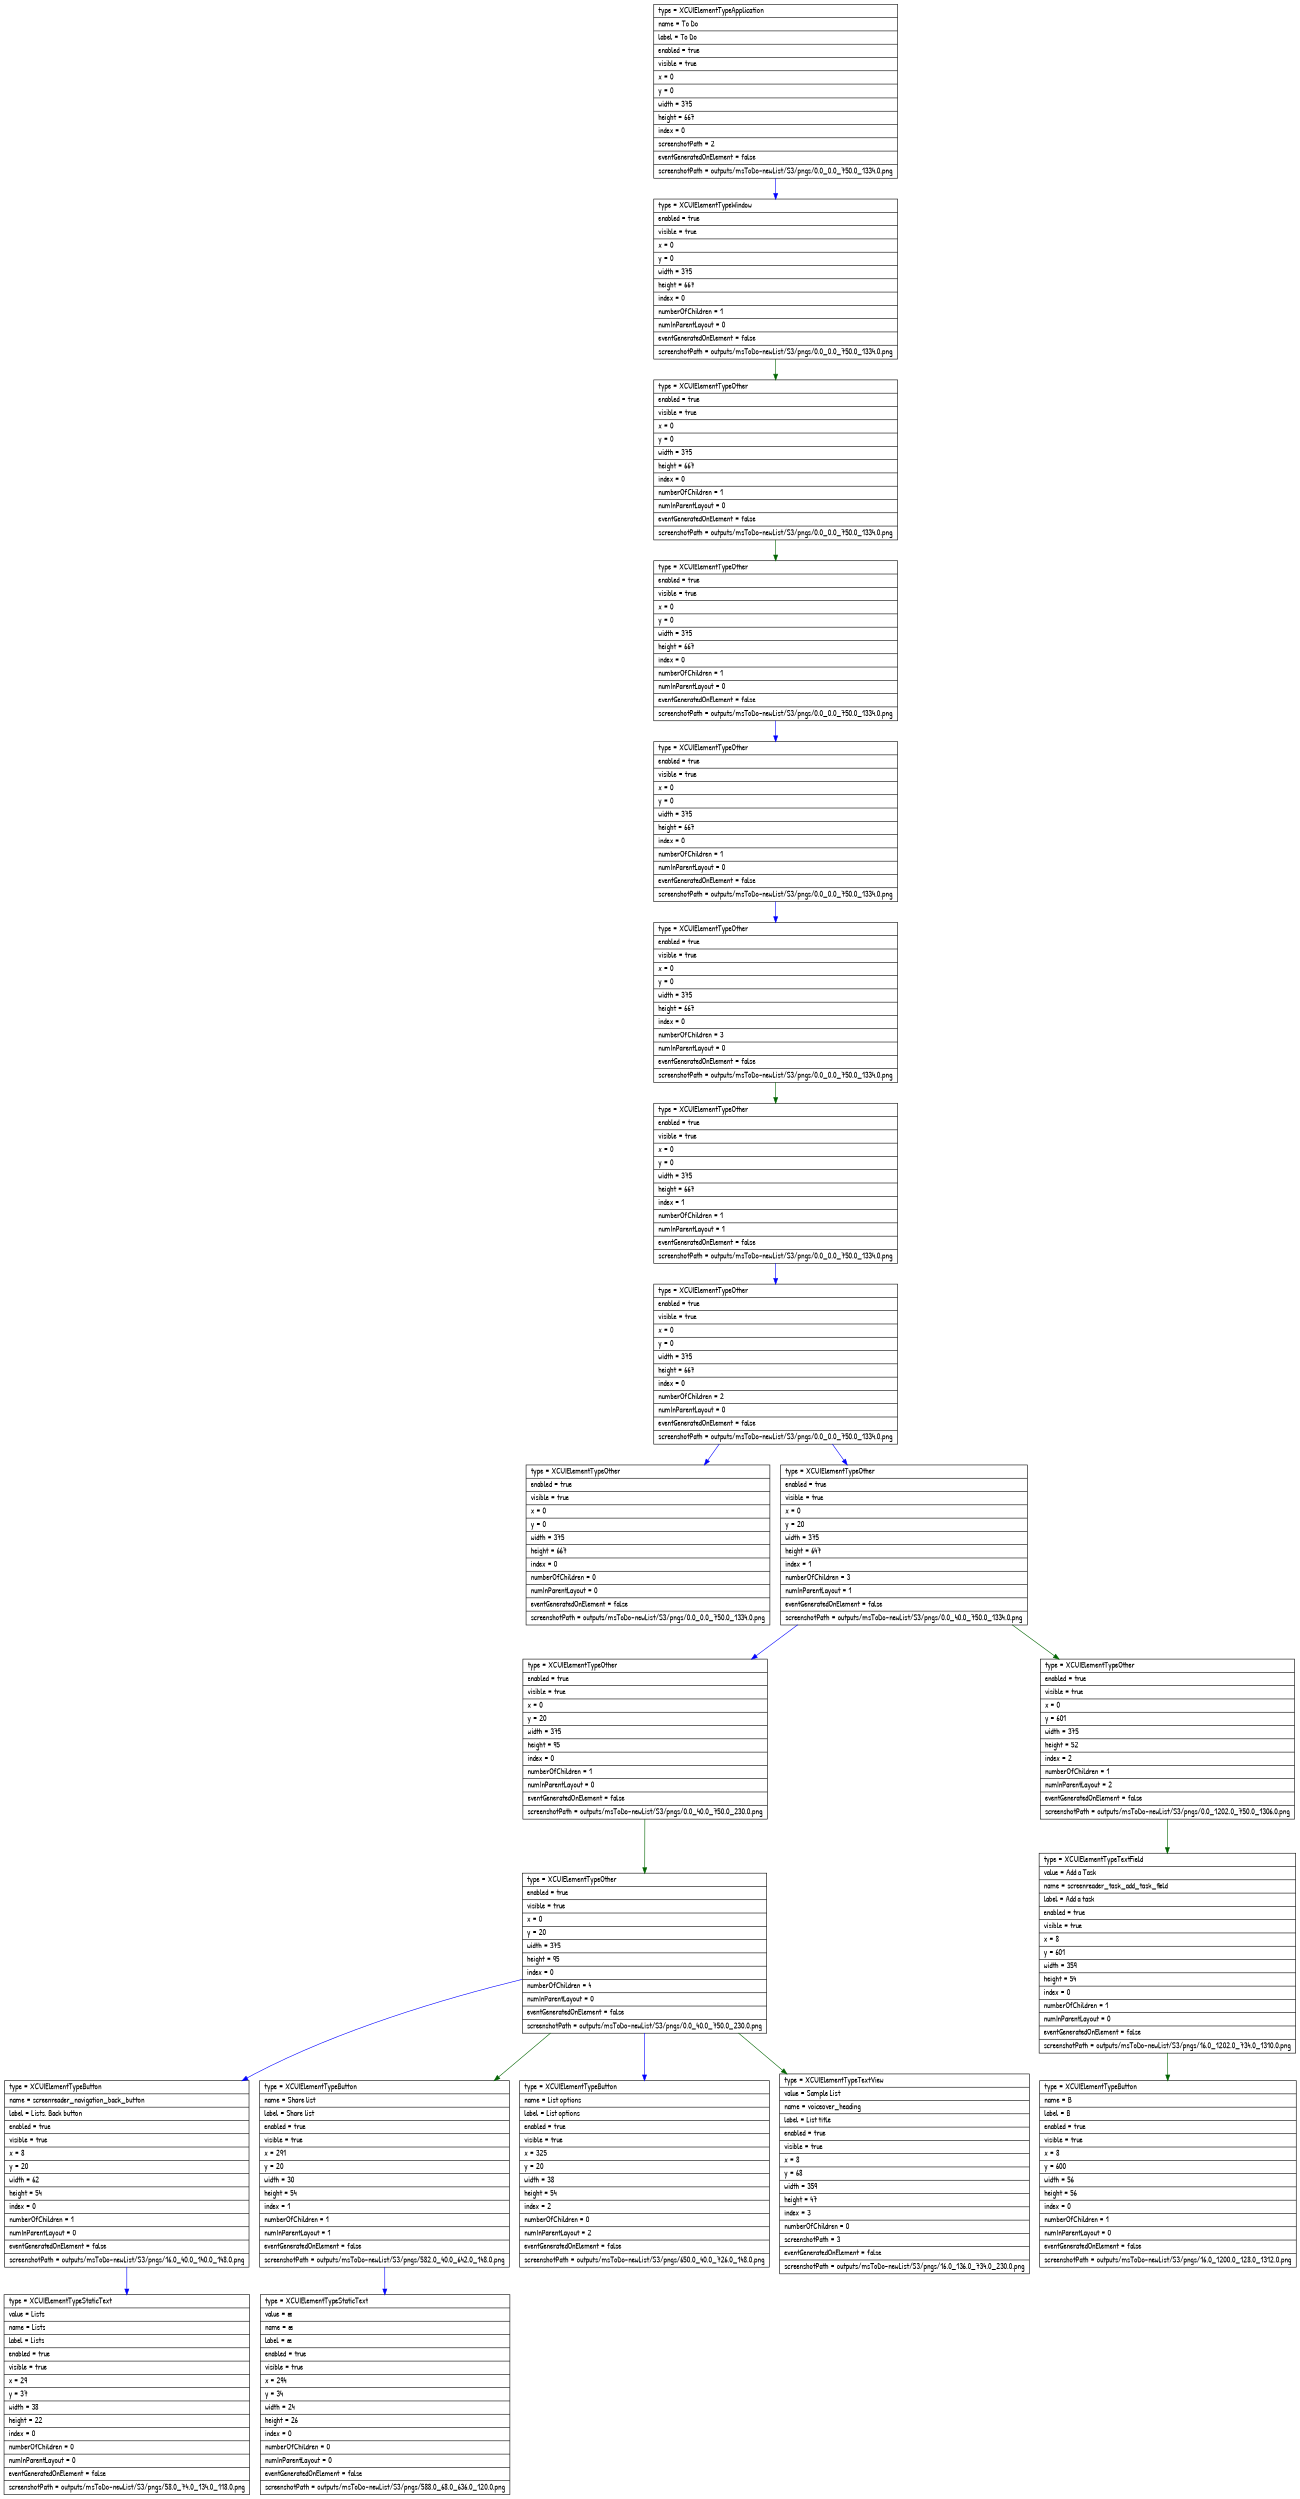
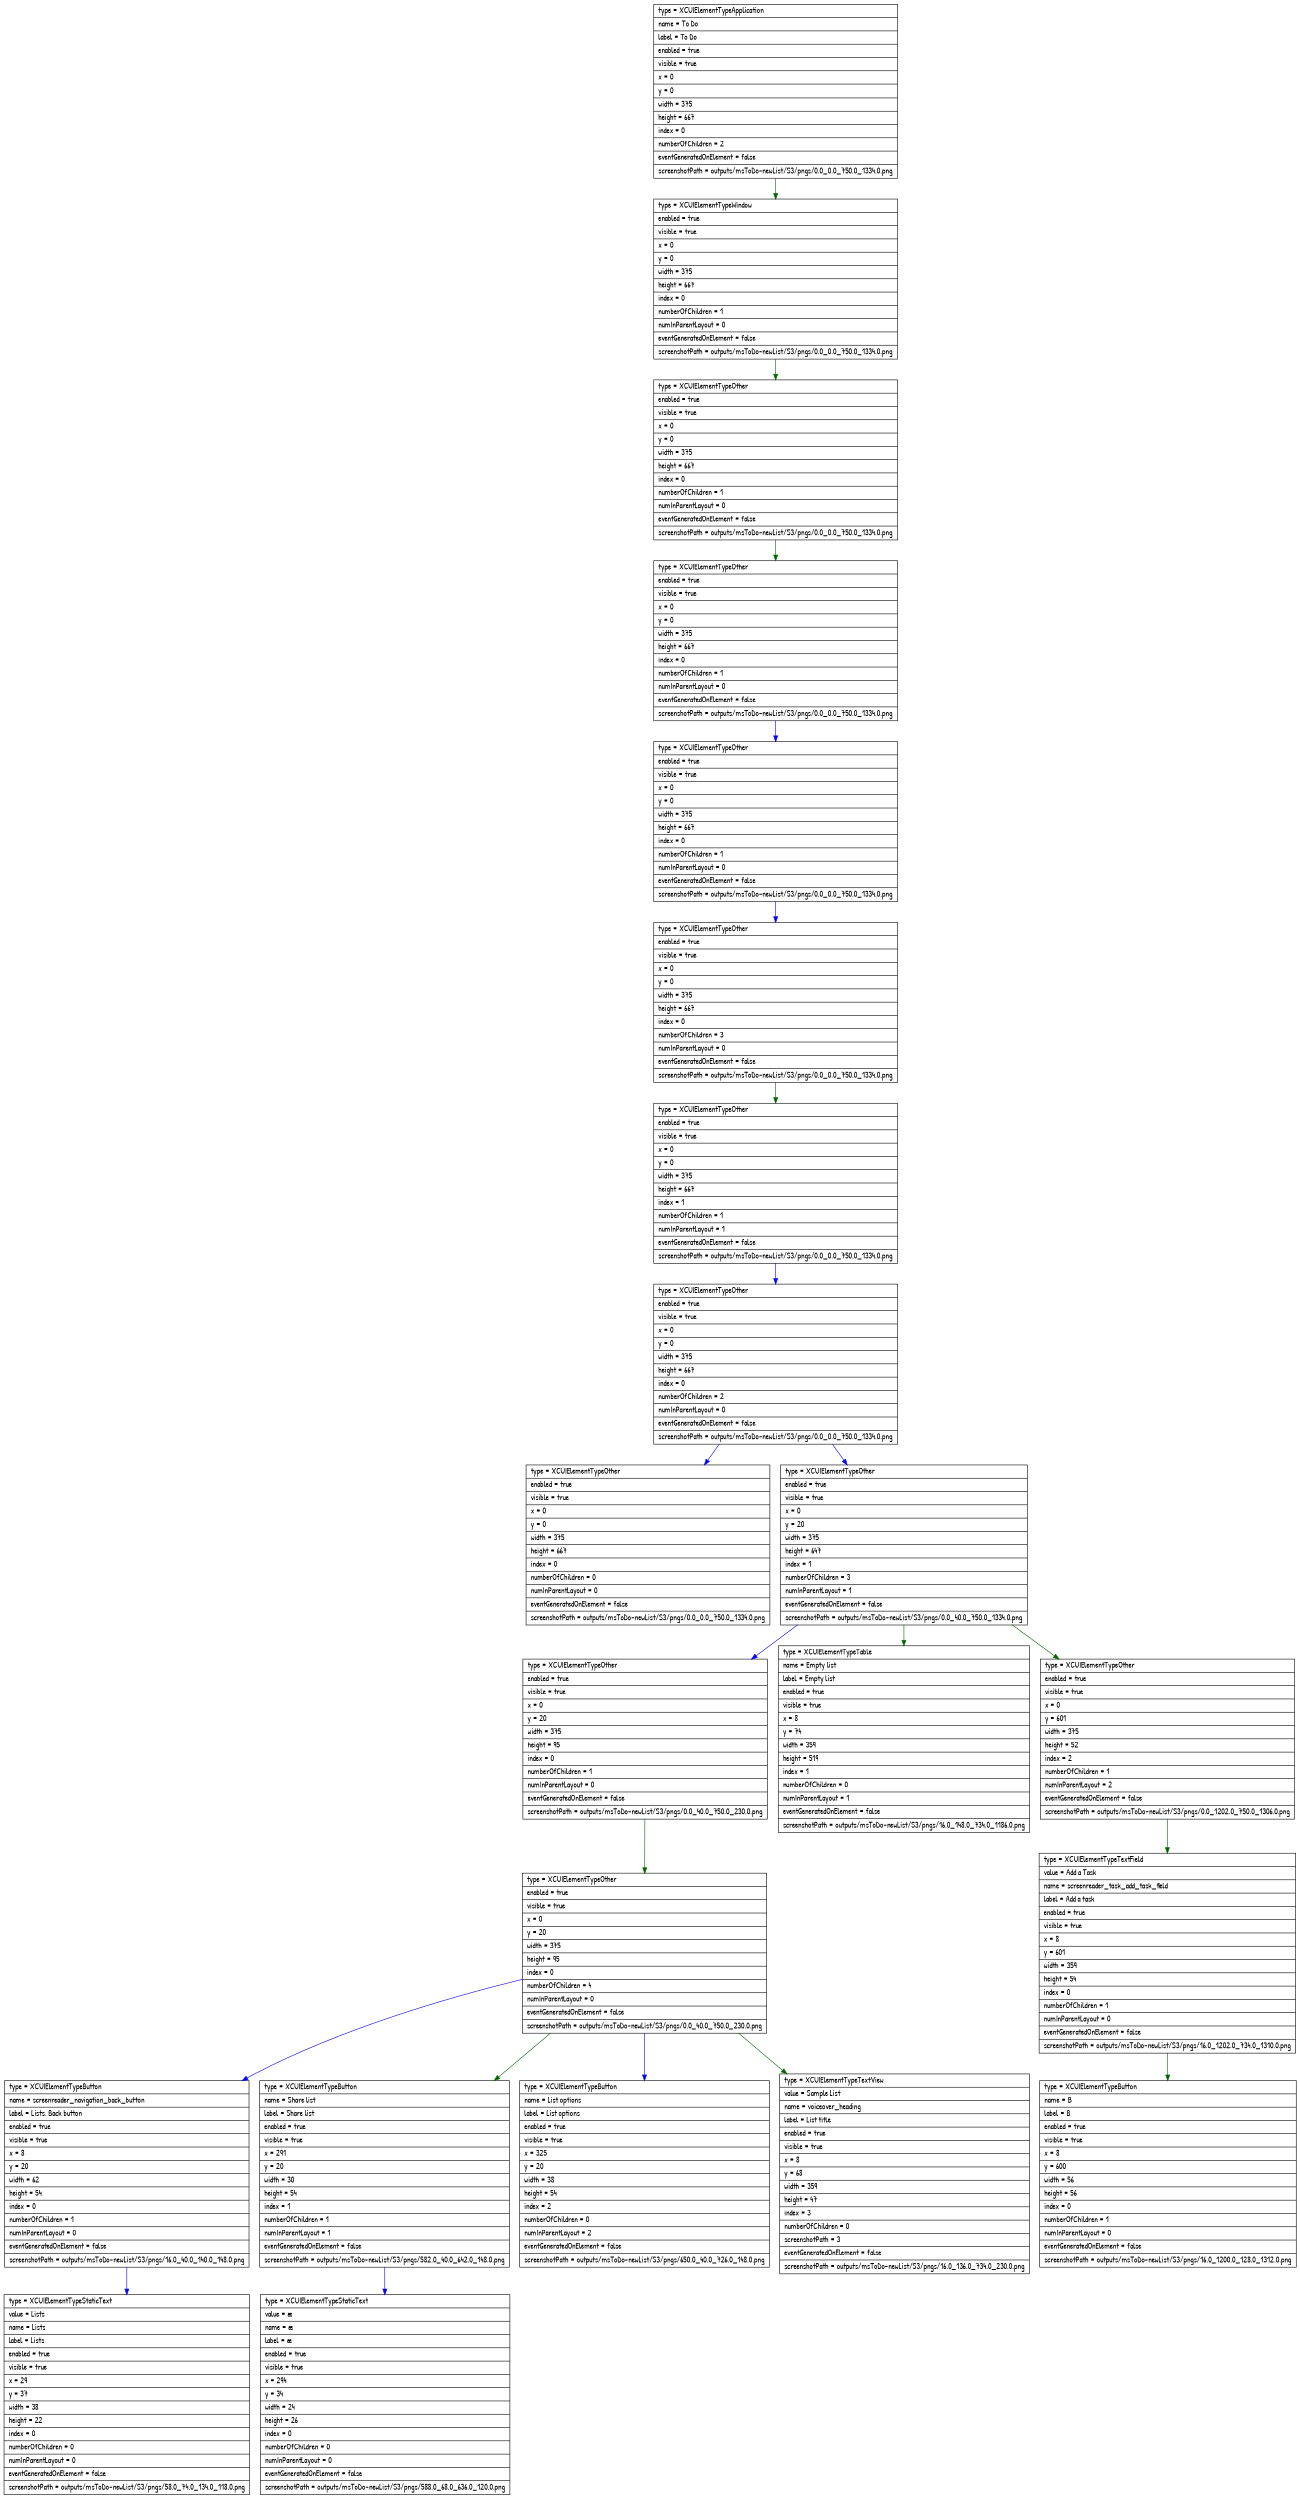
(687, 144) -> (691, 144)
(776, 186) -> (776, 186)
none -> (904, 1739)
